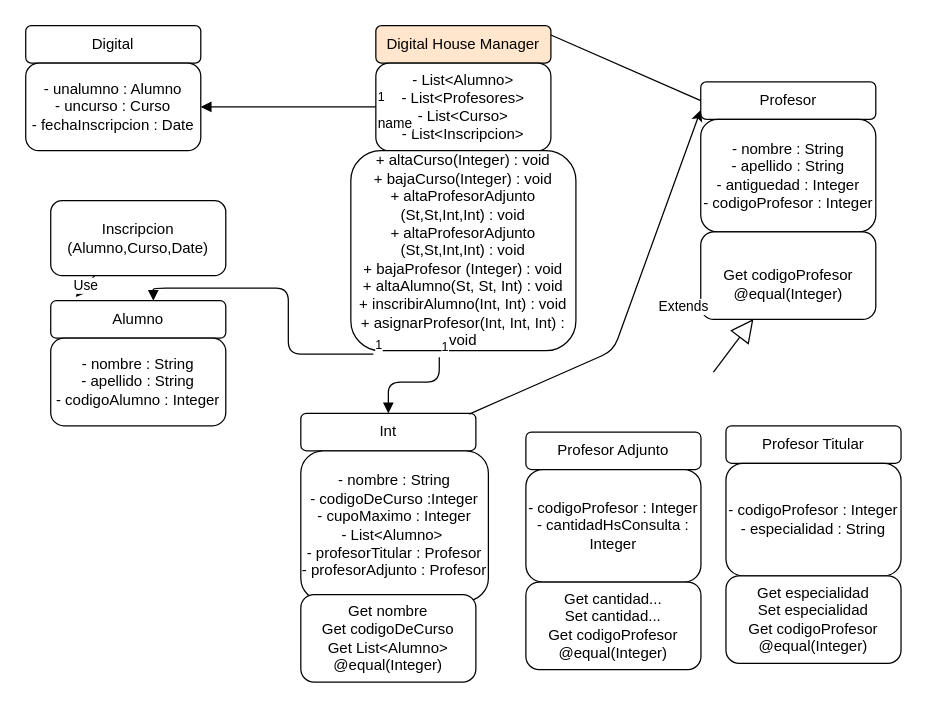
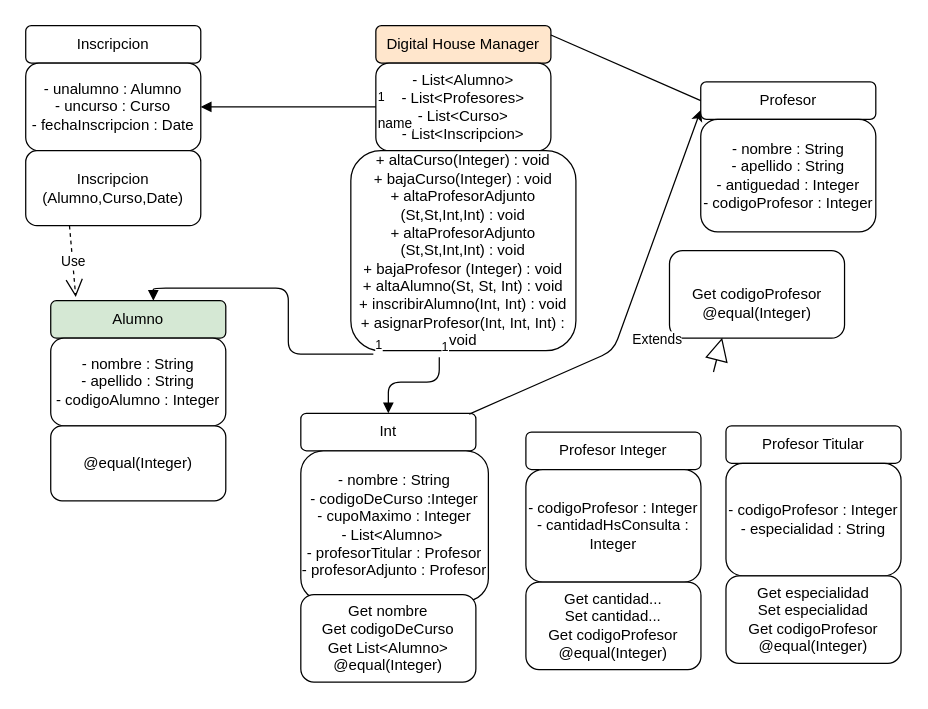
(113, 44) -> (113, 44)
(138, 238) -> (113, 188)
(788, 276) -> (757, 294)
(138, 319) -> (138, 319)
(613, 451) -> (613, 451)
none -> (138, 463)
